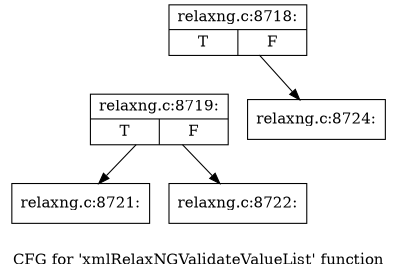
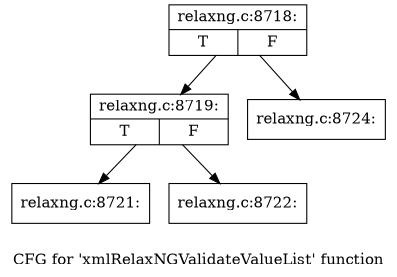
none -> (202, 71)
